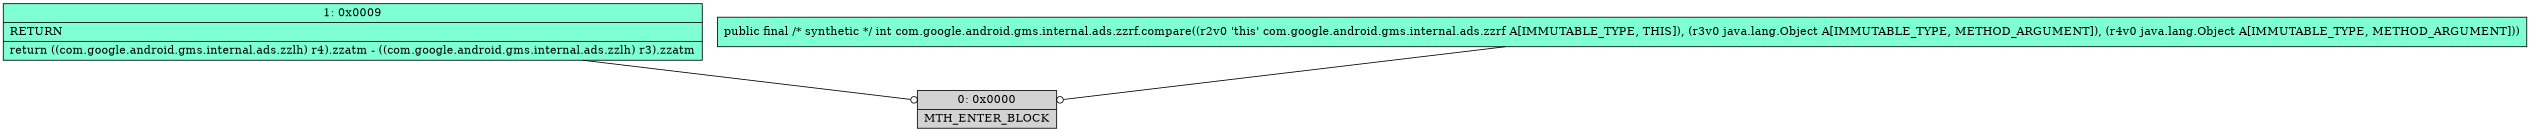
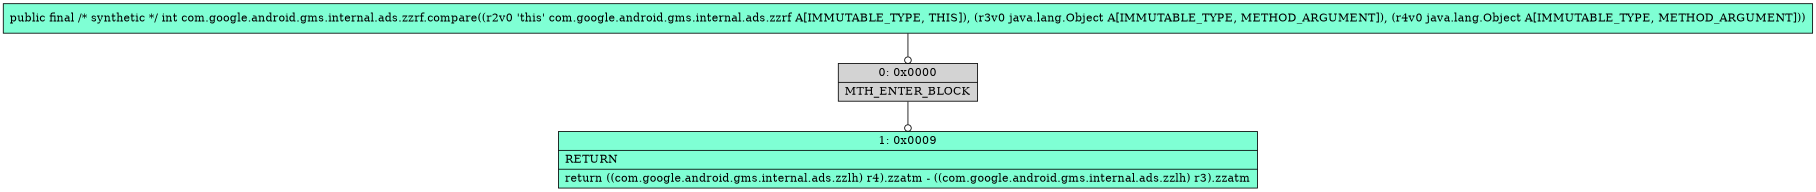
(747, 80) -> (908, 113)
